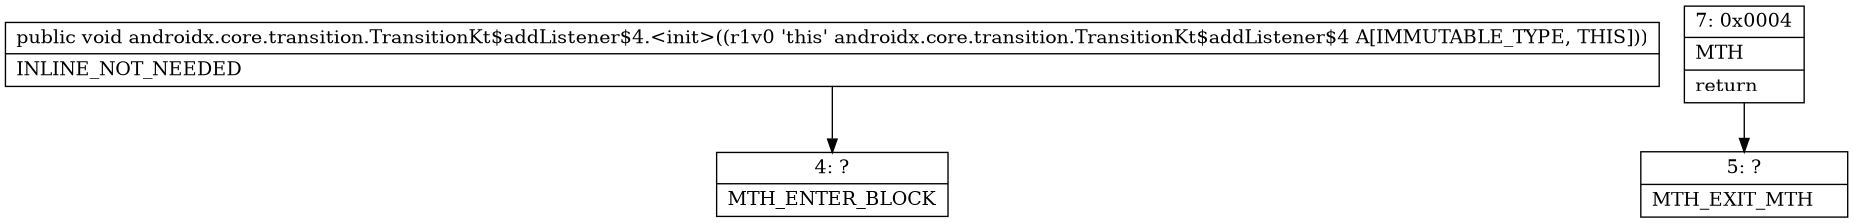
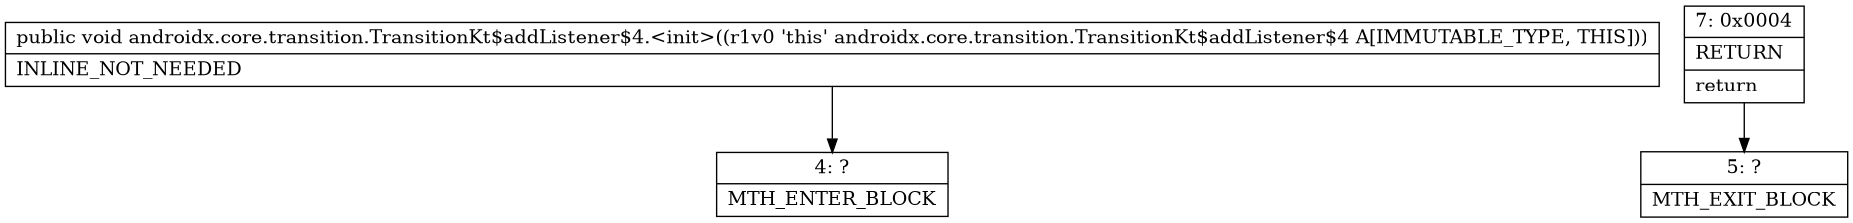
(1720, 53) -> (1740, 53)
(1733, 200) -> (1744, 200)
